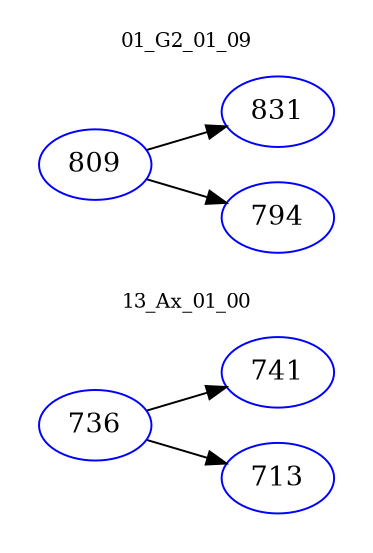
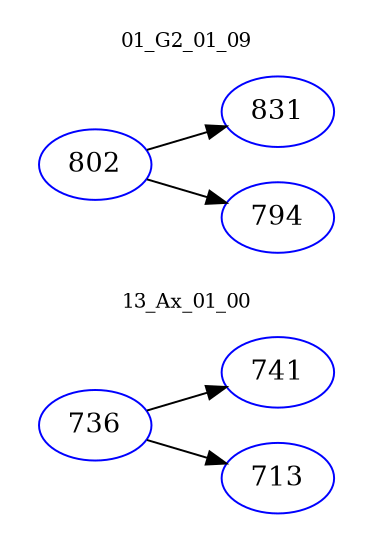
(95, 165) -> (95, 165)
